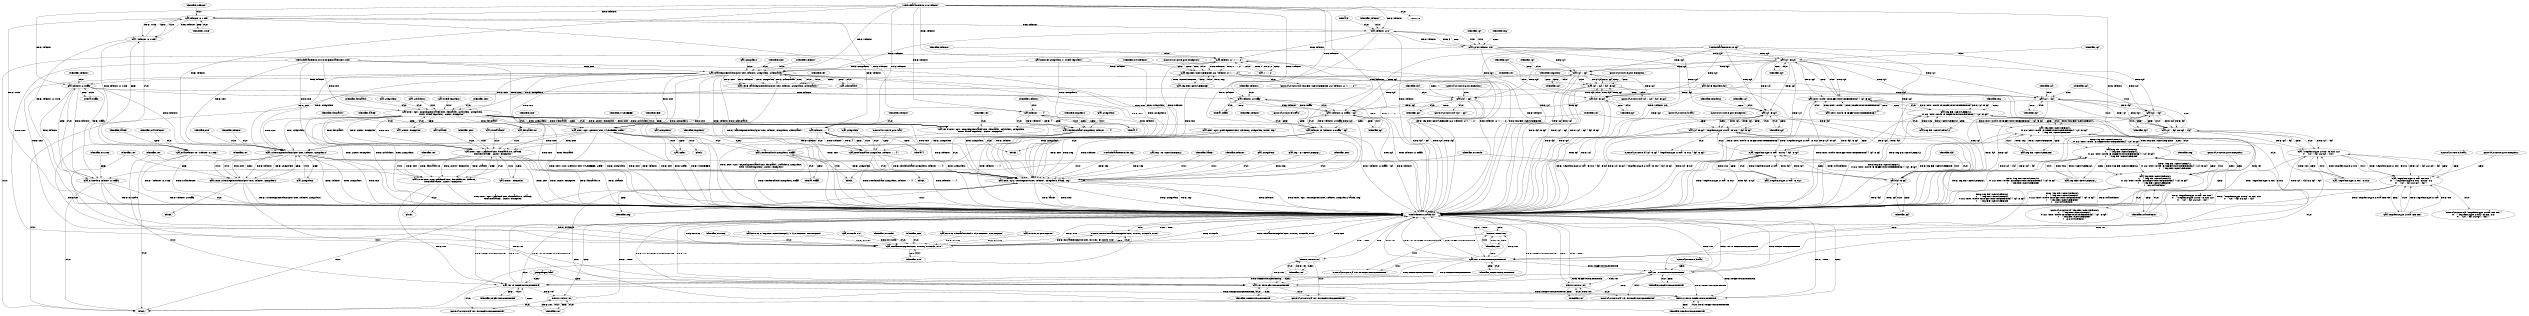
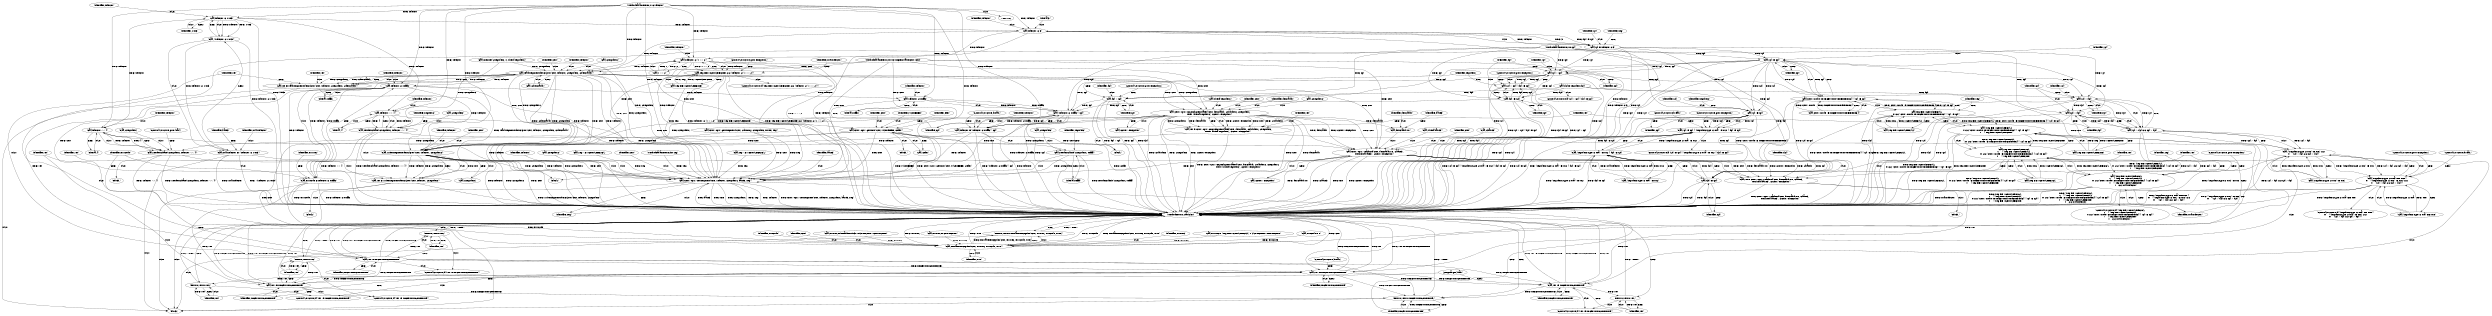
(1457, 39) -> (1585, 39)
(417, 99) -> none
(1451, 113) -> none
